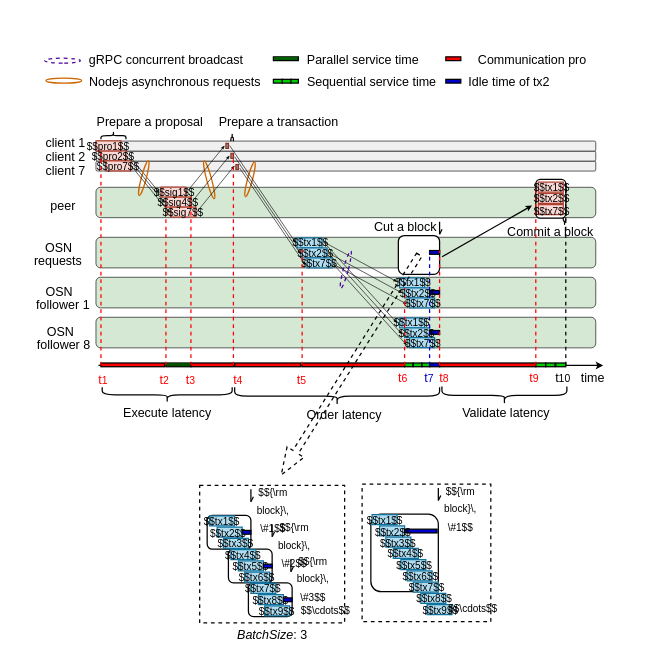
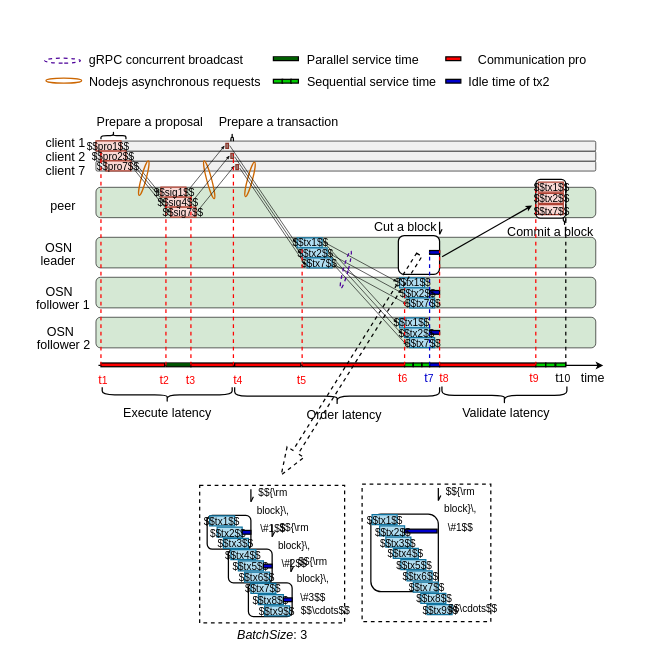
(58, 261) -> (58, 261)
(64, 344) -> (64, 344)
